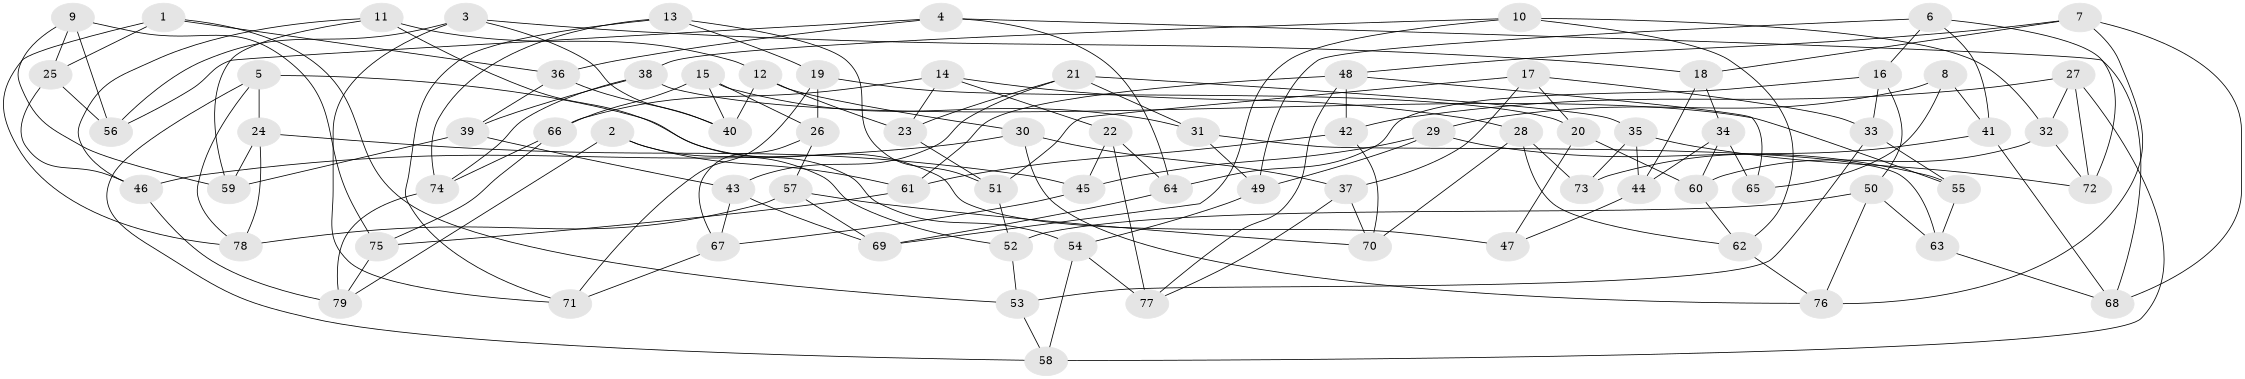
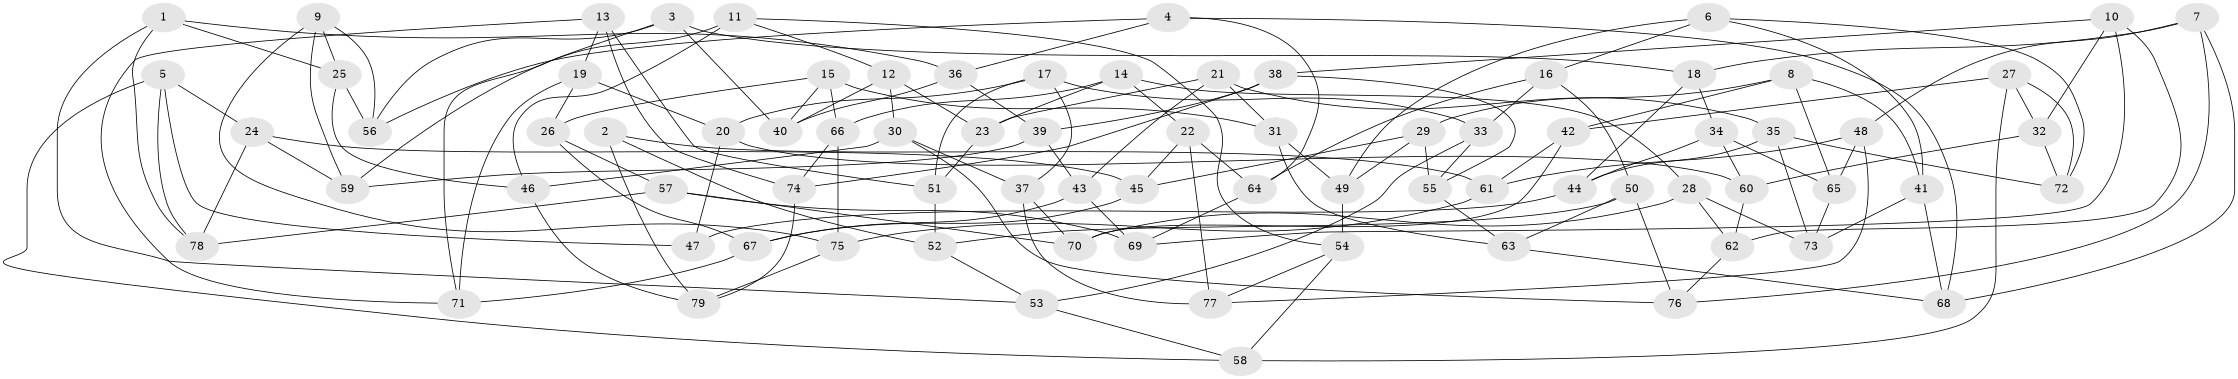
(1346, 111) -> (1689, 101)
none -> (1823, 218)
